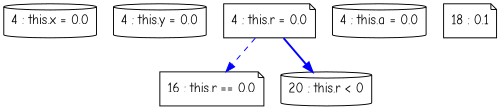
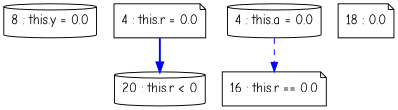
(50, 21) -> none
(160, 21) -> (50, 21)
(470, 21) -> (366, 21)
(244, 51) -> (274, 50)
